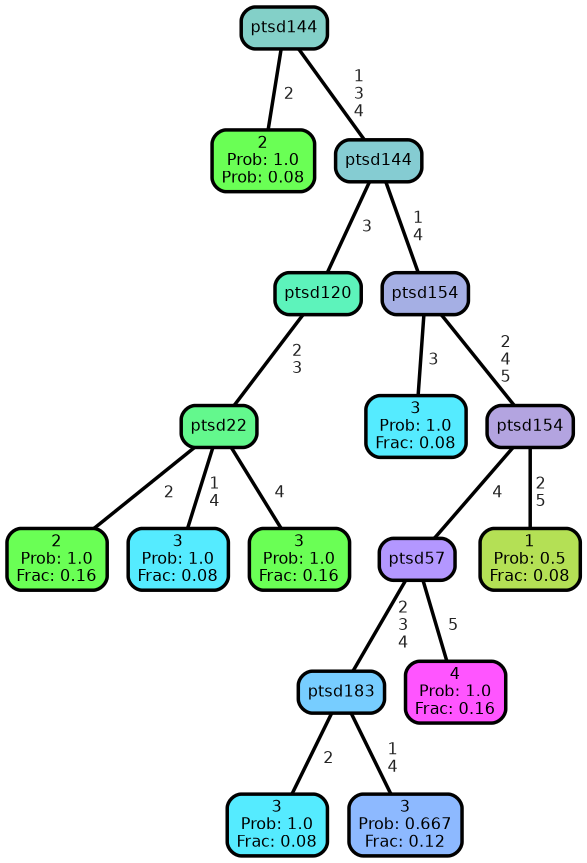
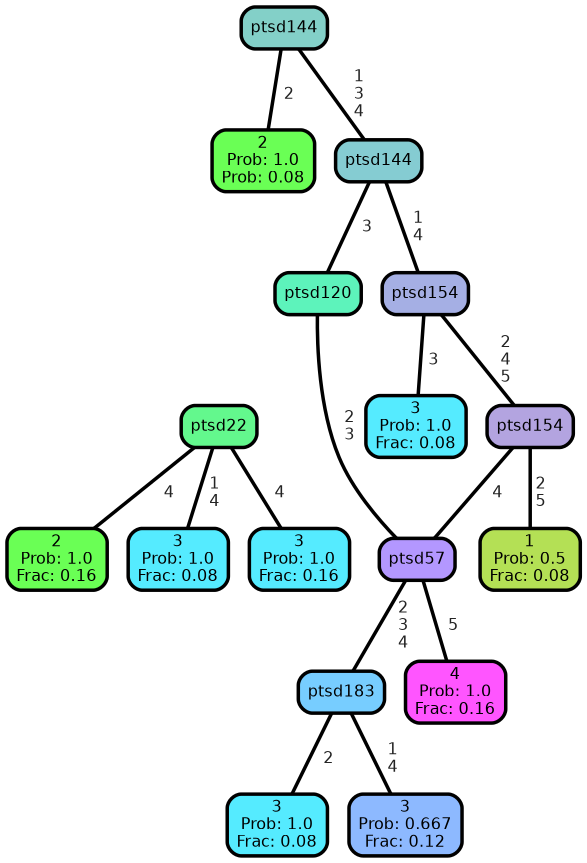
(269, 360) -> (332, 436)
(167, 493) -> (167, 493)
(299, 559) -> (299, 559)
